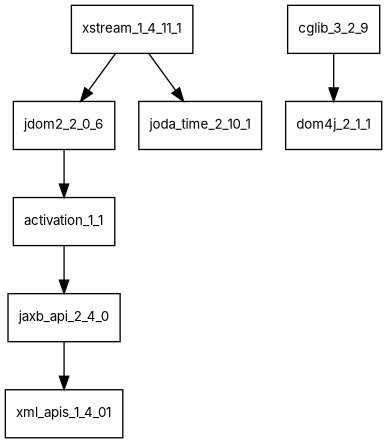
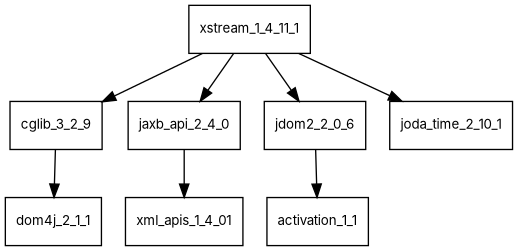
none -> (158, 75)
(64, 263) -> (221, 72)
